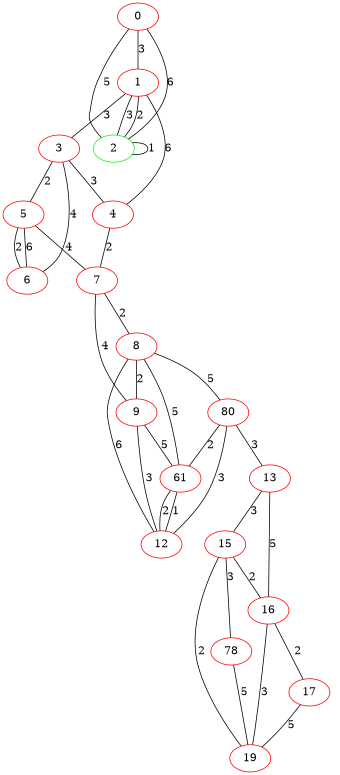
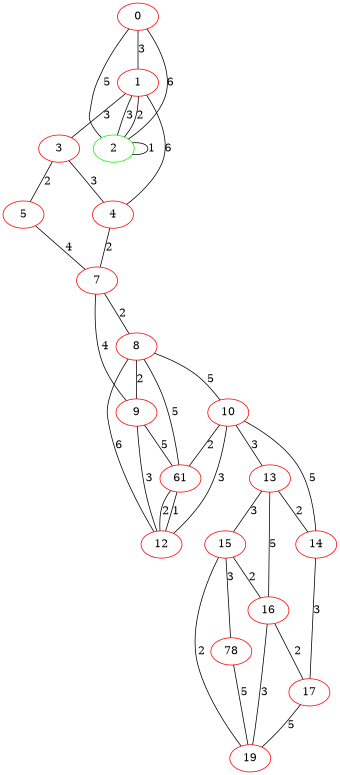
(27, 281) -> none
(228, 413) -> (228, 413)
none -> (316, 544)
